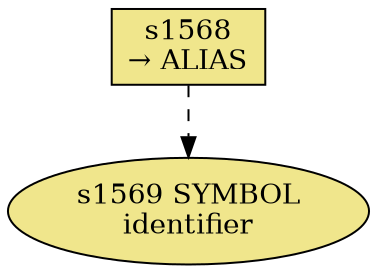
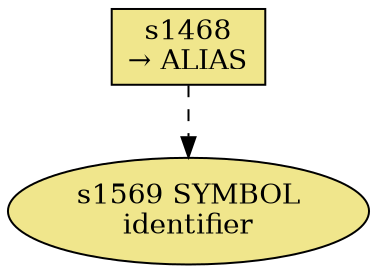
(188, 47) -> (188, 47)
